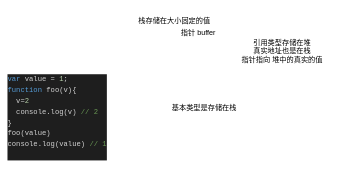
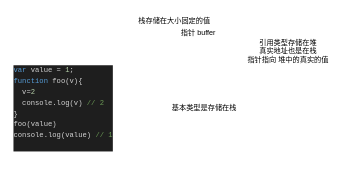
(282, 51) -> (288, 51)
(66, 122) -> (72, 113)
